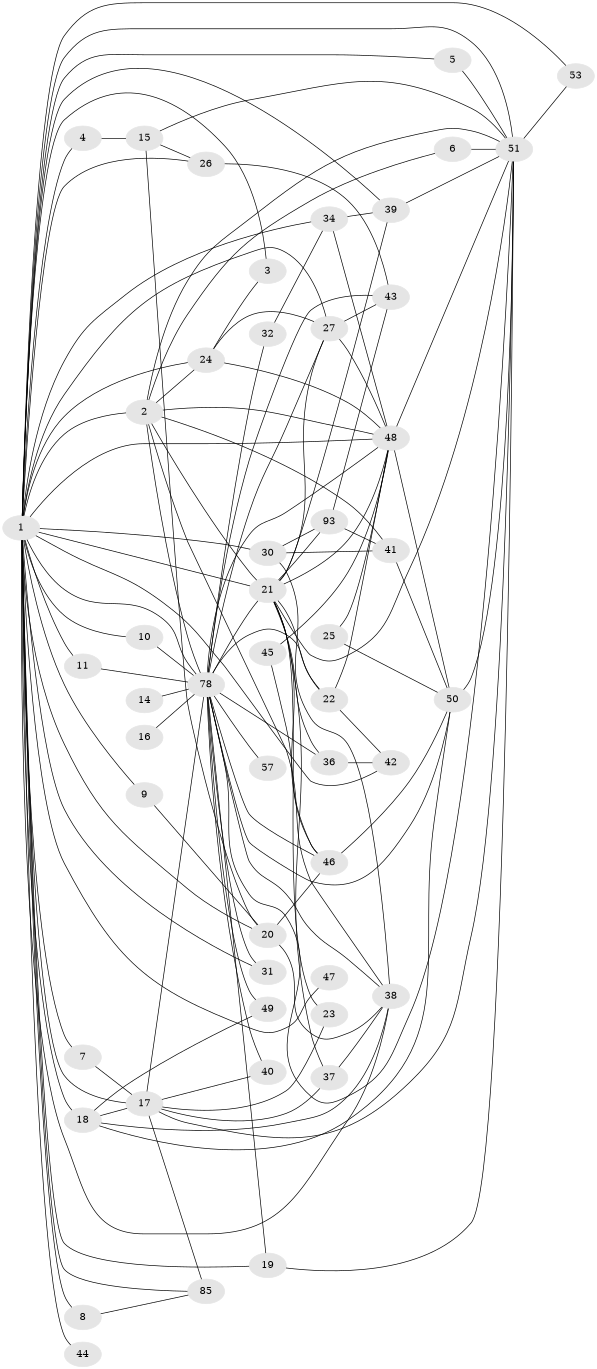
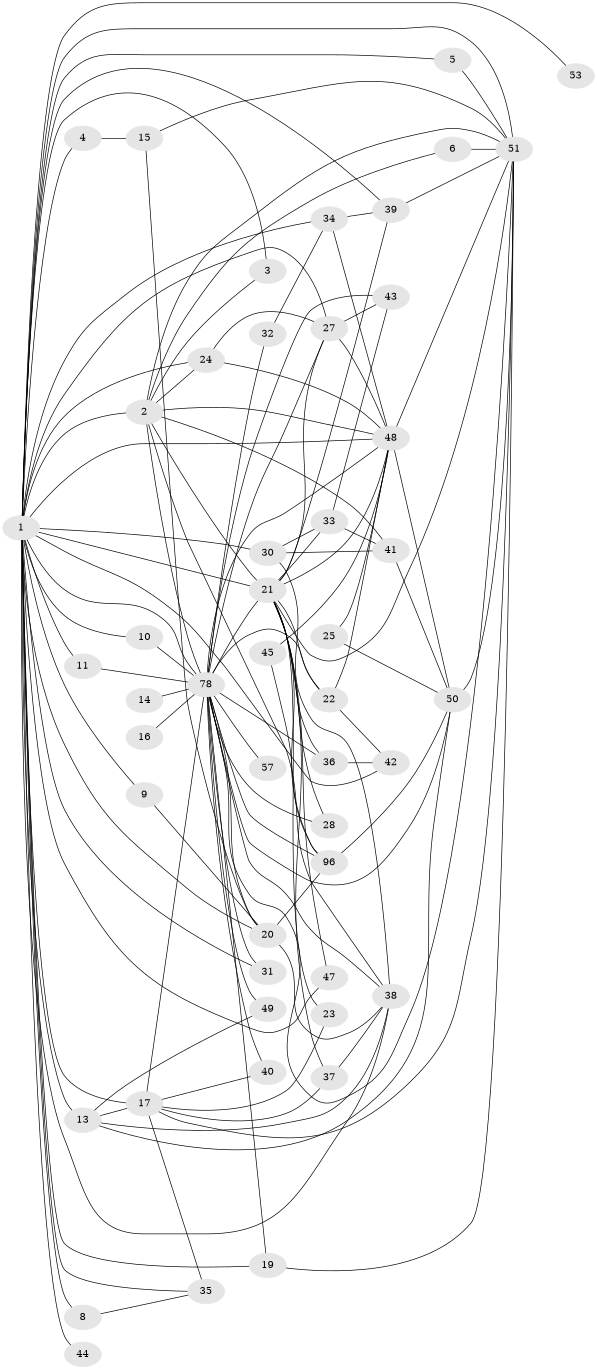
(545, 113) -> none
(206, 164) -> none
(235, 315) -> (195, 334)
(329, 522) -> (329, 522)
none -> (304, 810)
none -> (231, 812)
none -> (329, 826)
(329, 863) -> (329, 863)
(83, 1057) -> none
(83, 1120) -> (83, 1120)
(206, 1291) -> (206, 1291)
